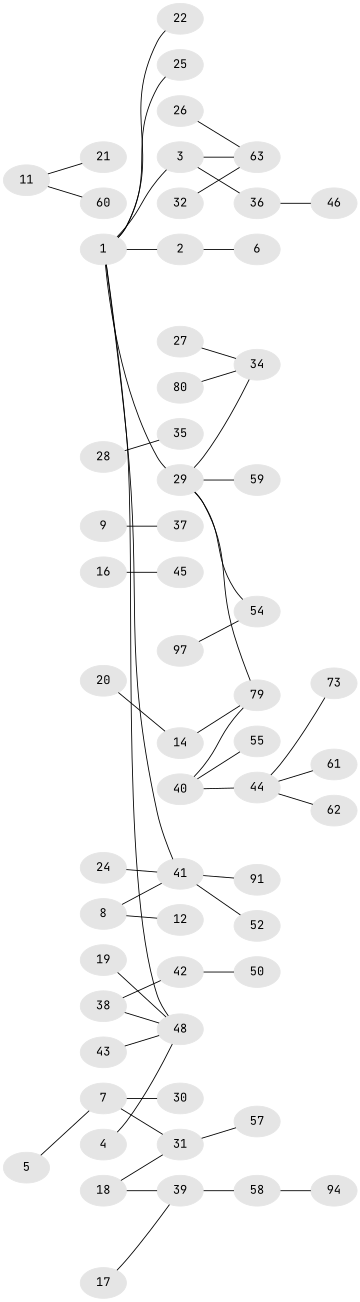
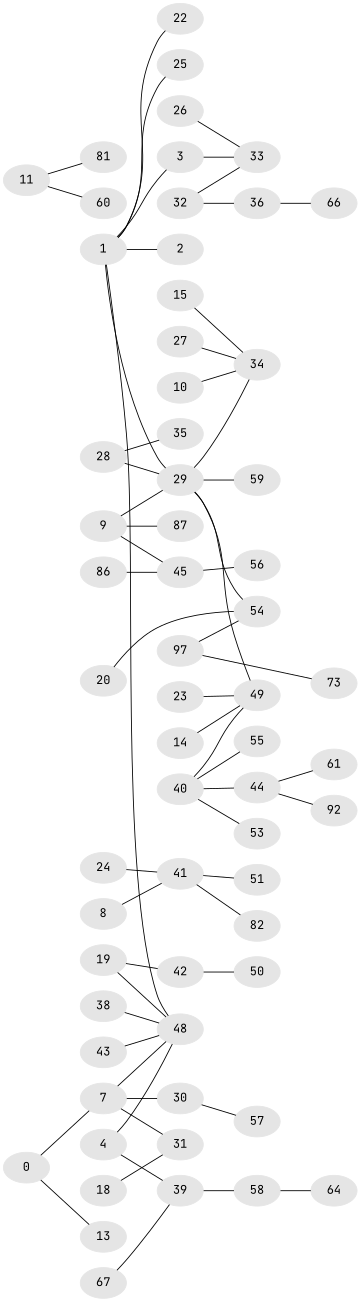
(103, 157) -> (103, 157)
(257, 157) -> (257, 157)
(213, 177) -> (219, 203)
(334, 203) -> (334, 203)
(257, 249) -> none
none -> (180, 296)
(180, 388) -> (180, 388)
none -> (142, 469)
none -> (142, 503)
(180, 526) -> (180, 526)
none -> (142, 549)
none -> (257, 565)
(103, 572) -> (103, 572)
(136, 668) -> none
(257, 695) -> (257, 695)
none -> (180, 697)
(146, 716) -> (166, 624)
(300, 738) -> (257, 667)
(334, 811) -> (334, 811)
none -> (257, 834)
(257, 880) -> (257, 880)
(180, 920) -> none
(257, 926) -> (257, 926)
(144, 988) -> (142, 966)
none -> (142, 1064)
(219, 1133) -> (219, 1110)
(26, 1168) -> (26, 1168)
(142, 1191) -> (137, 1164)
(334, 1191) -> (334, 1191)
none -> (103, 1237)
(103, 1283) -> (103, 1283)
